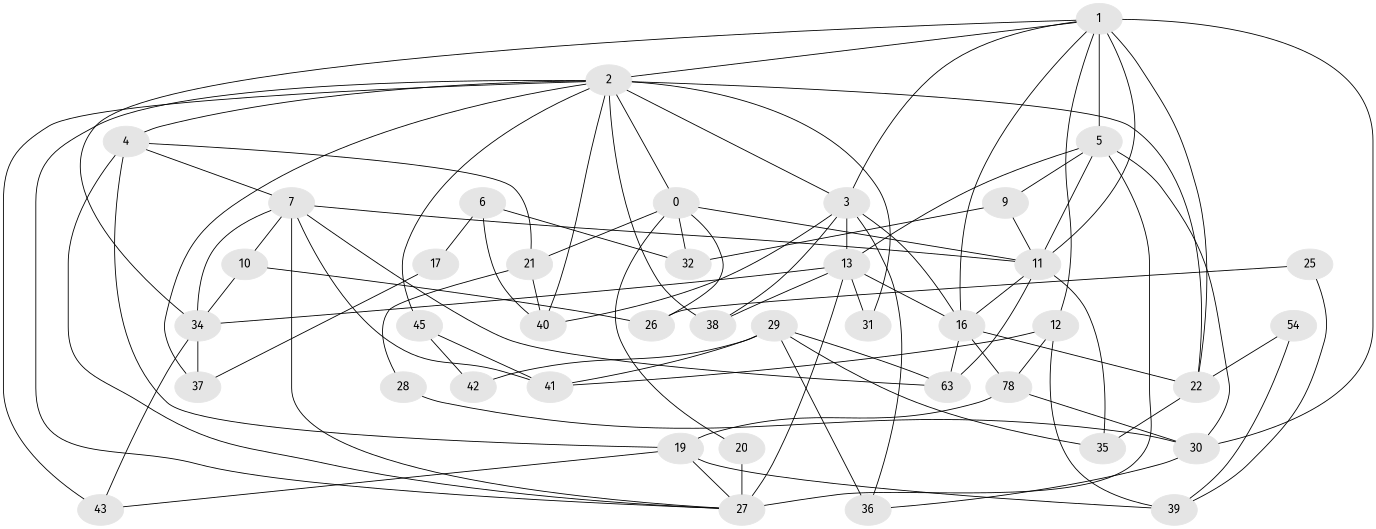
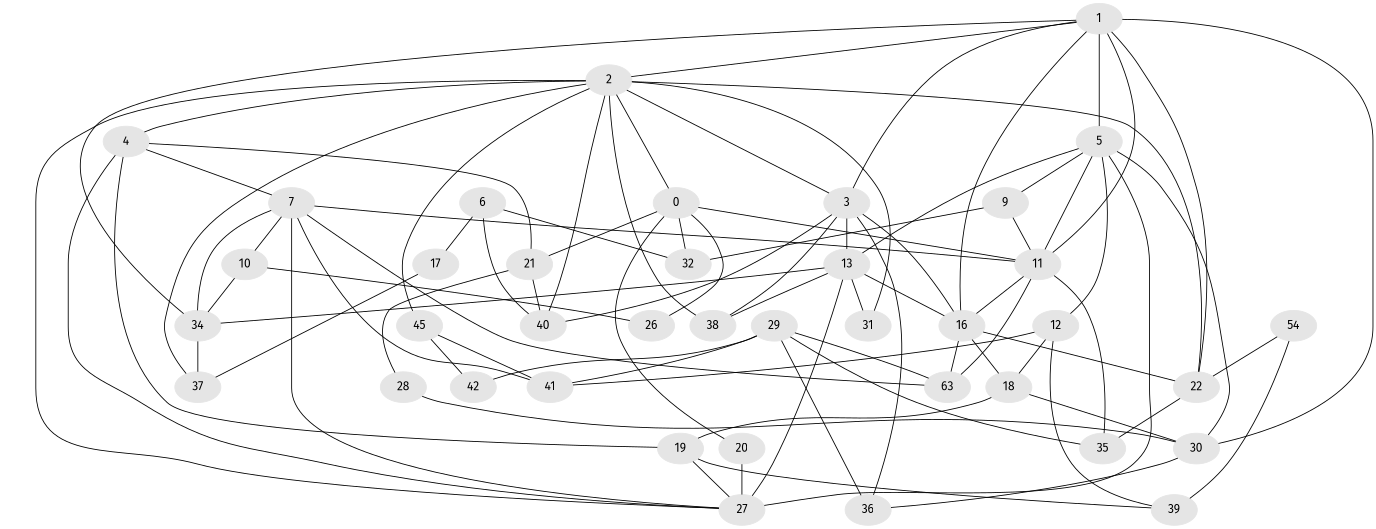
(1066, 171) -> (1106, 240)
(1310, 264) -> none
(1009, 387) -> (1009, 387)
(101, 510) -> none
